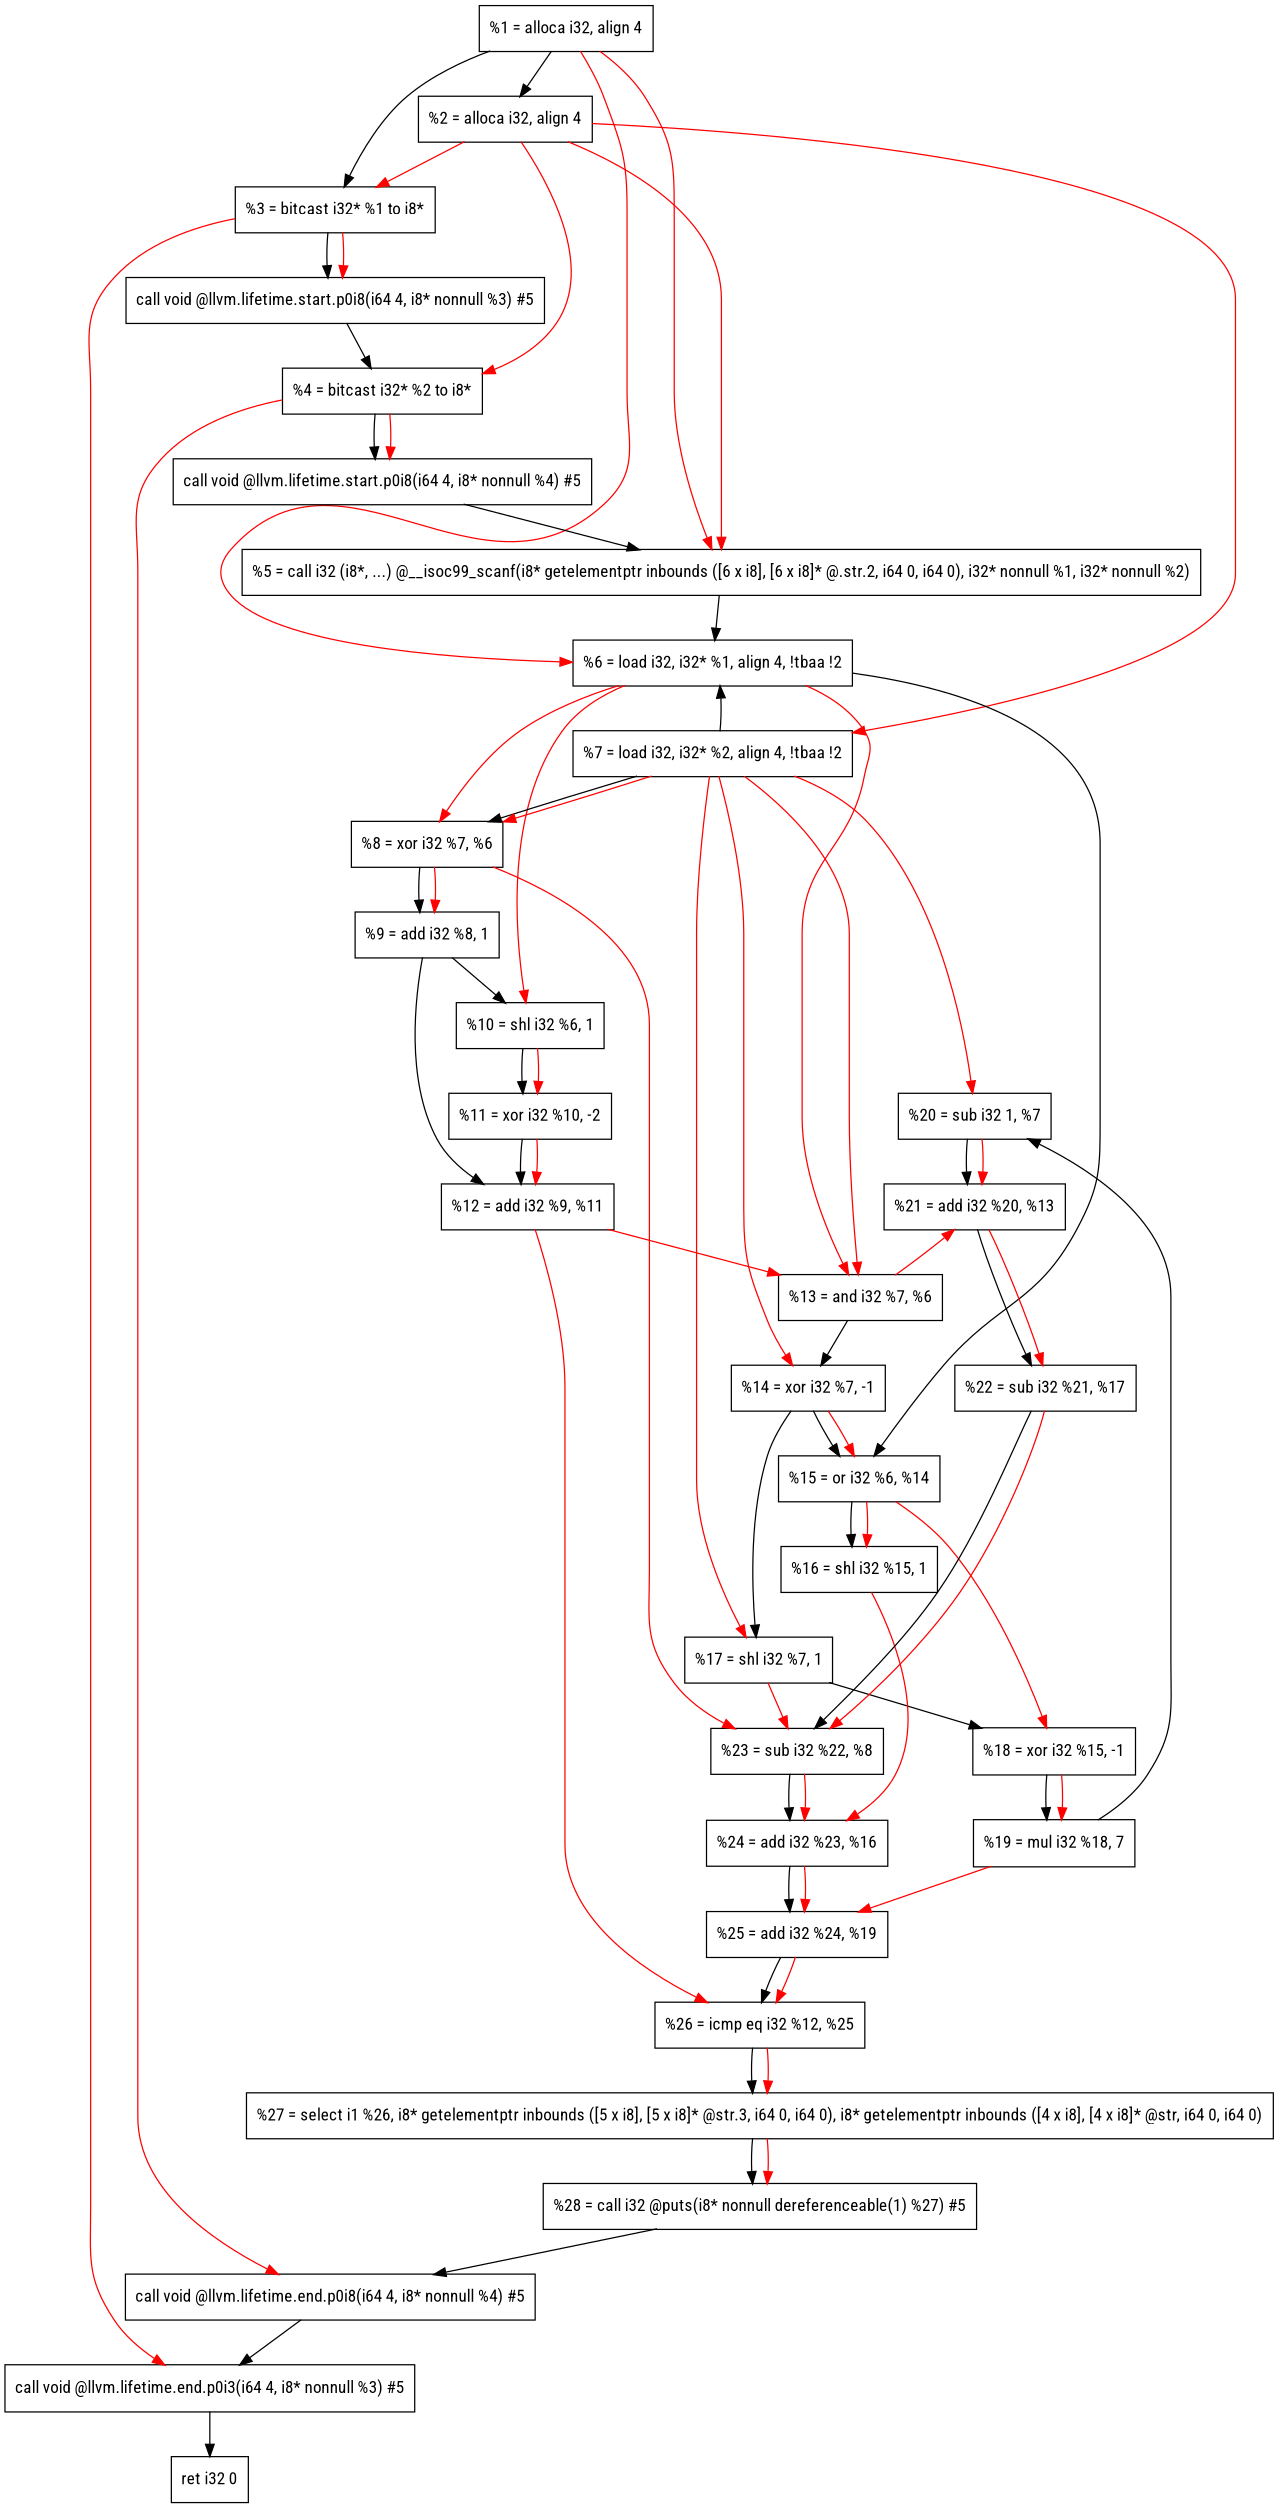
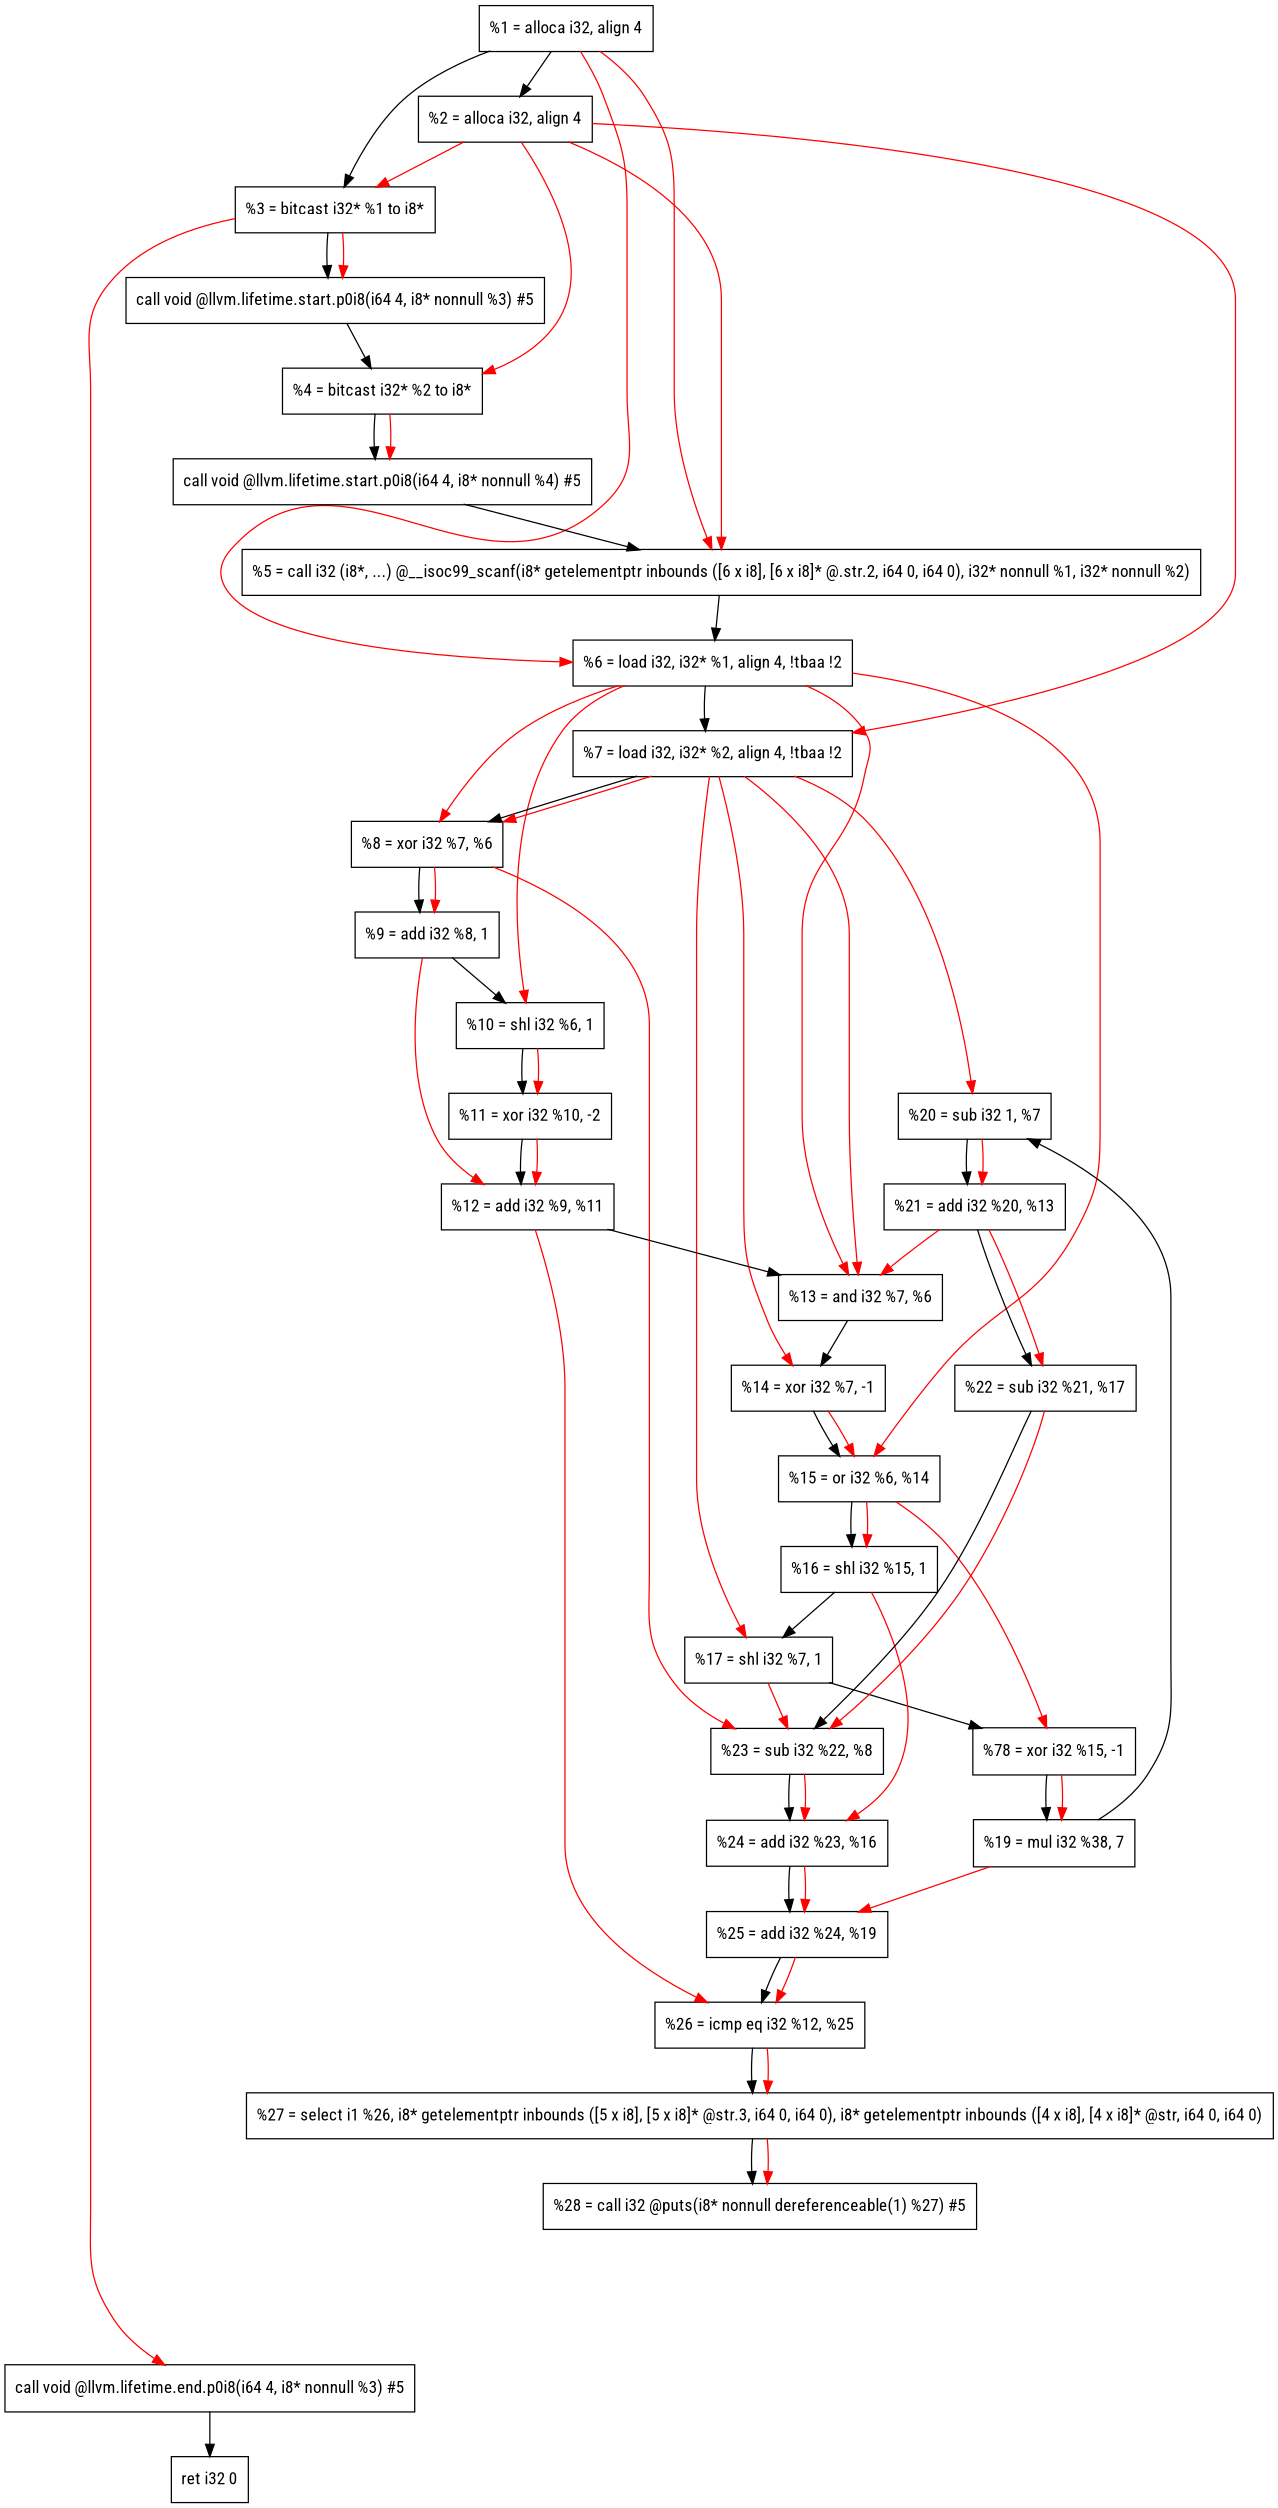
(721, 715) -> (704, 702)
(1100, 1022) -> (1100, 1022)
(418, 1076) -> (418, 1076)
(688, 1251) -> (688, 1251)
(920, 1257) -> (915, 1248)
(756, 1514) -> (814, 1611)
(1054, 1751) -> (1054, 1751)
(1054, 1843) -> (1054, 1843)
(330, 2297) -> none
(210, 2388) -> (210, 2388)
